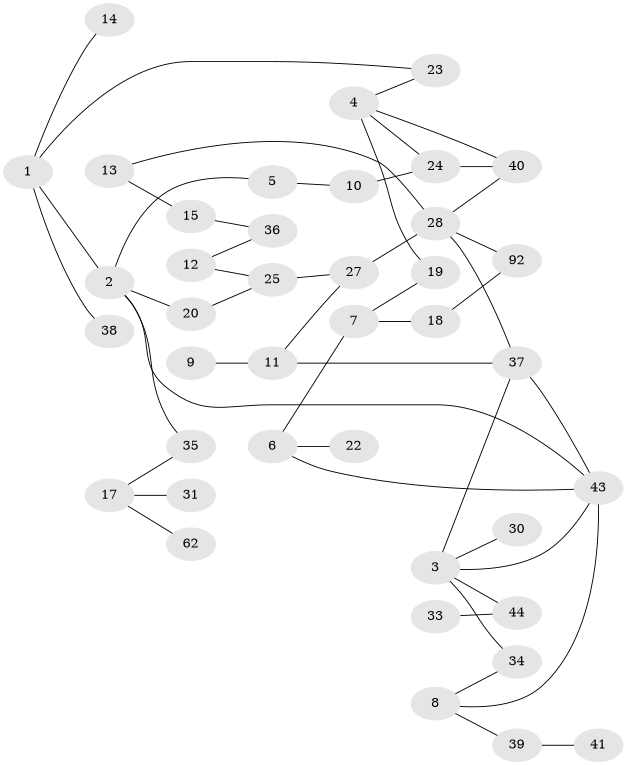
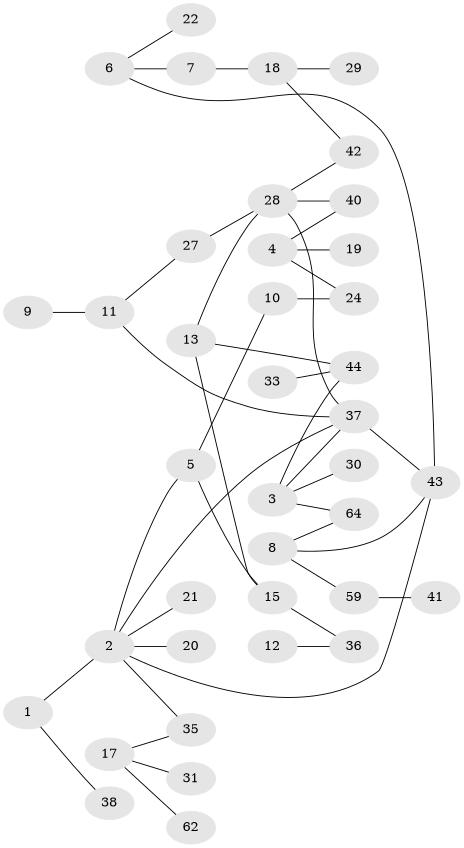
(110, 20) -> none
none -> (354, 69)
(436, 71) -> none
(476, 167) -> none
(517, 261) -> (354, 152)
(273, 280) -> none
(395, 297) -> none
none -> (273, 354)
none -> (205, 517)
none -> (225, 535)
(536, 557) -> none
none -> (191, 598)
(517, 662) -> (354, 514)
(517, 745) -> (354, 598)
